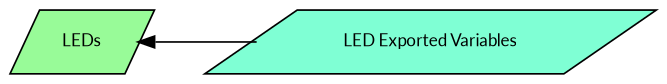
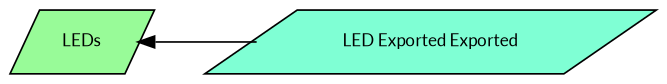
(431, 42) -> (431, 42)
